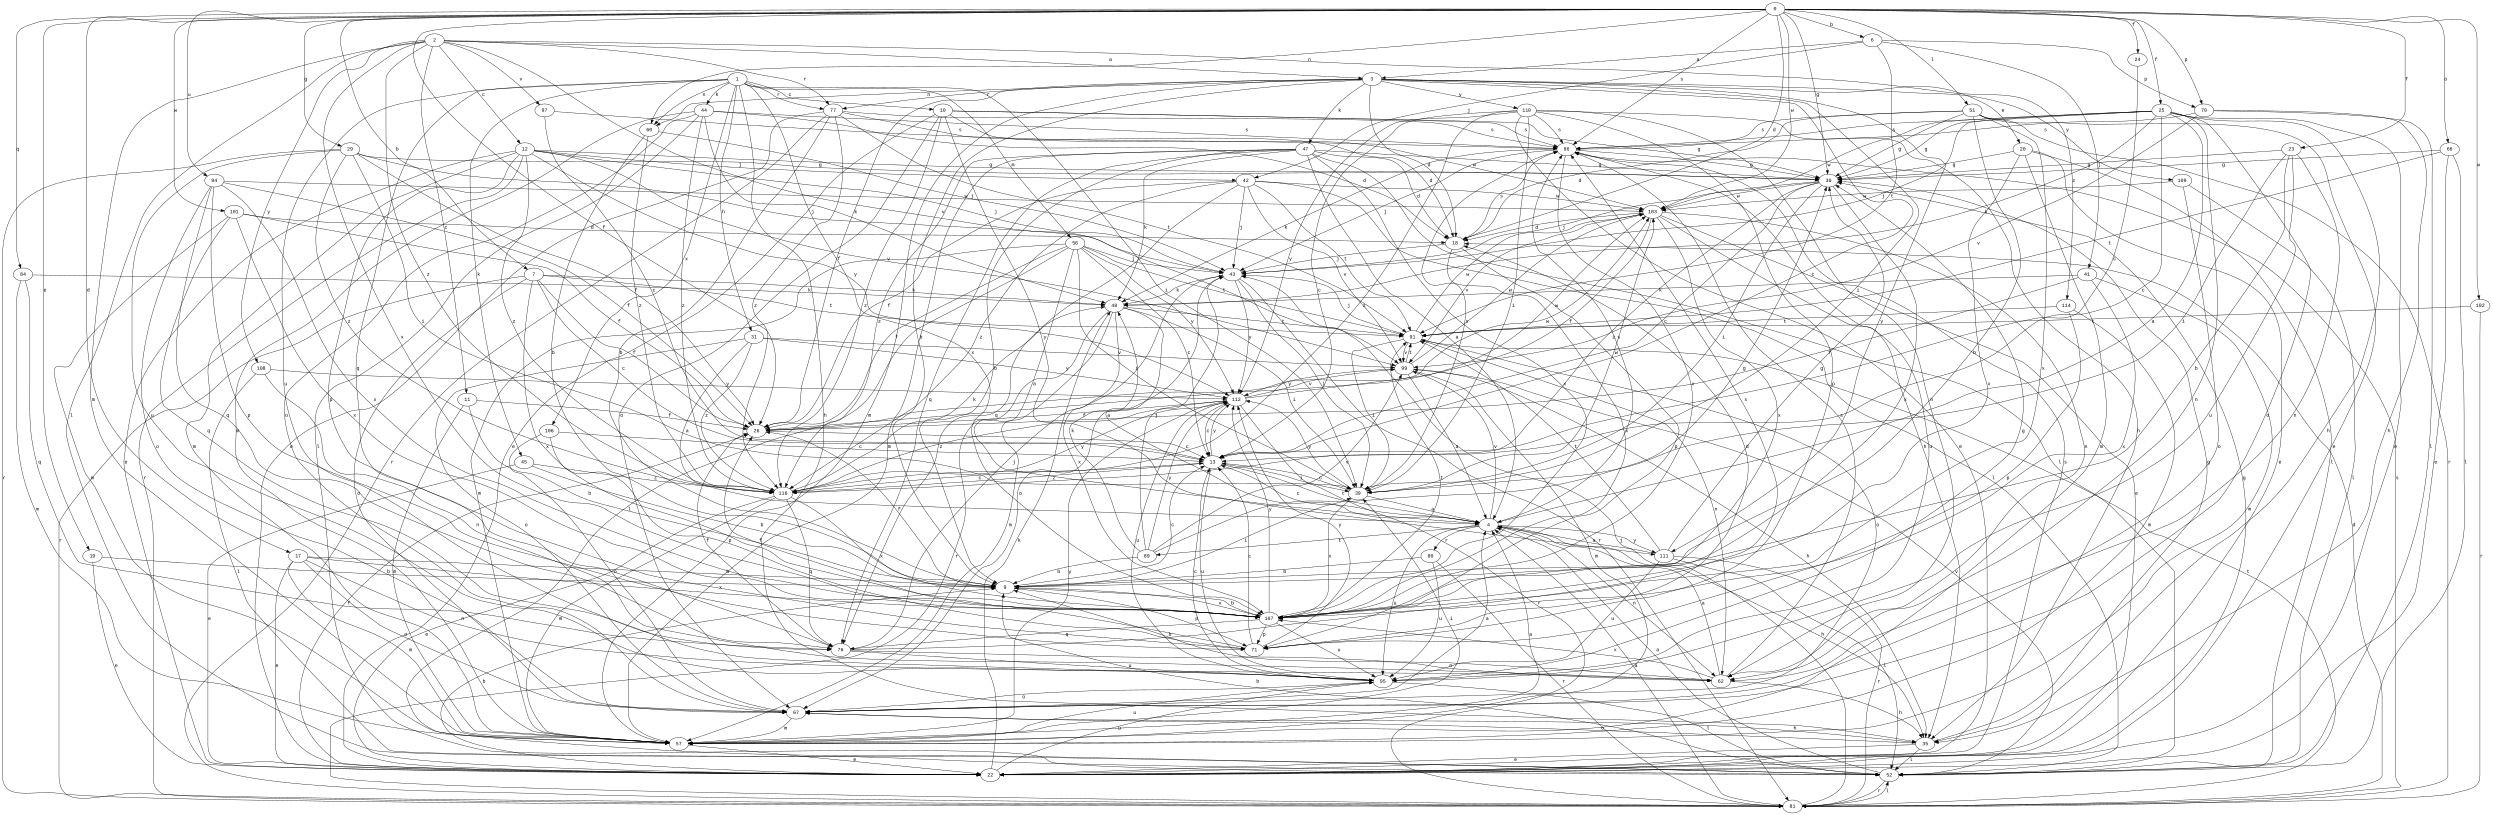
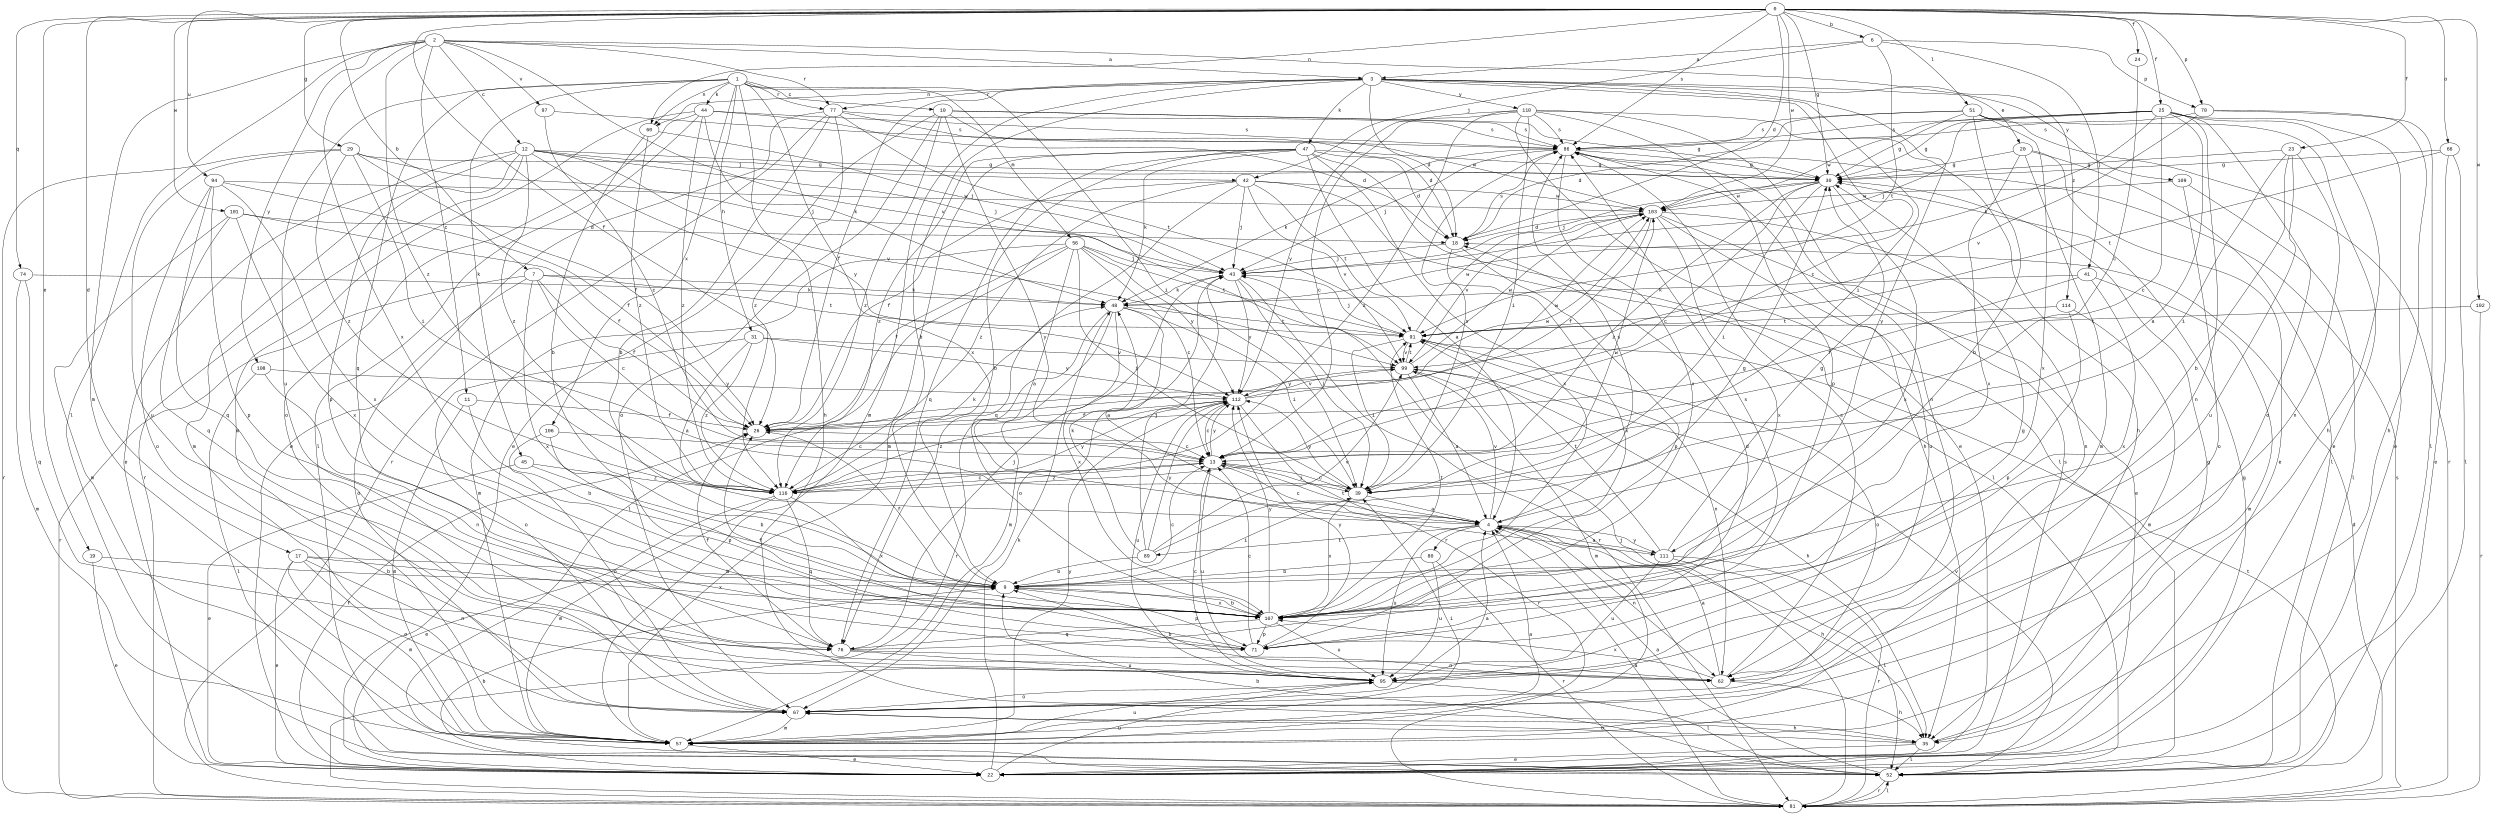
(23, 274) -> (23, 274)
